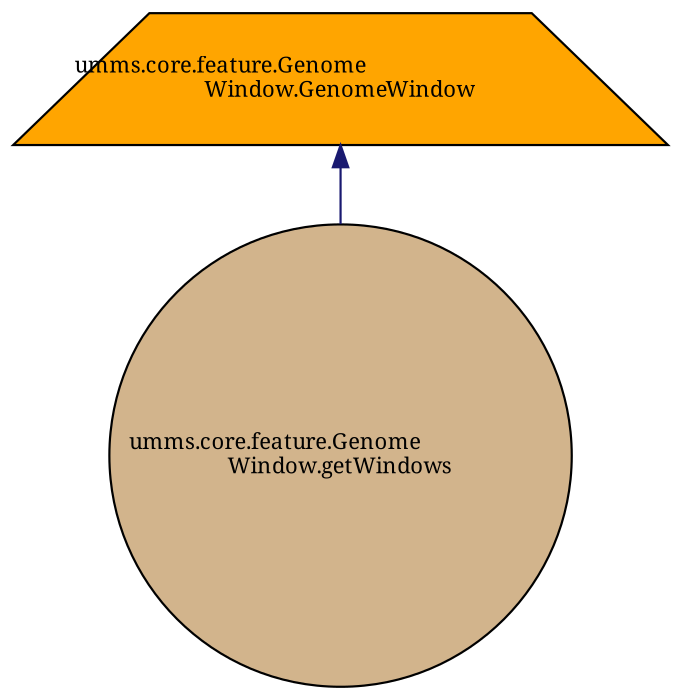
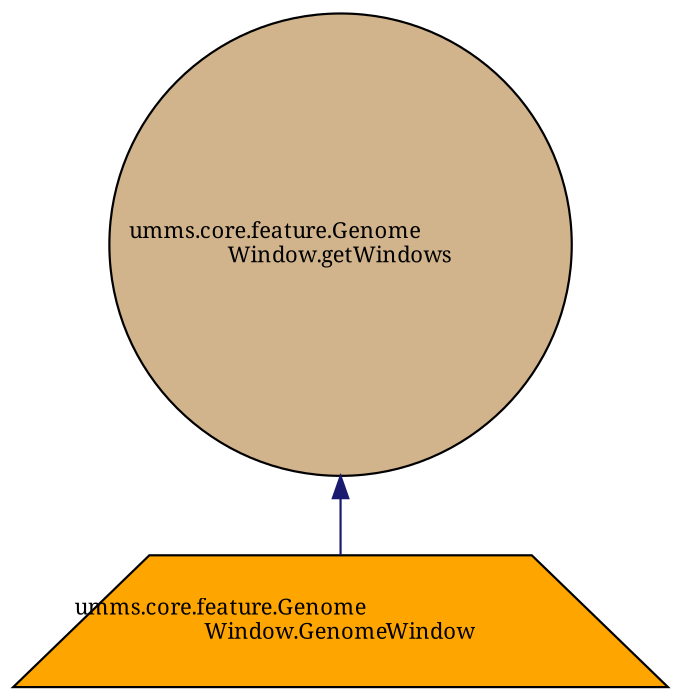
(341, 196) -> (341, 527)
